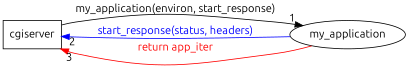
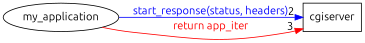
(178, 14) -> none
